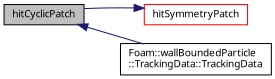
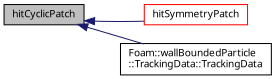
(109, 8) -> (119, 22)
